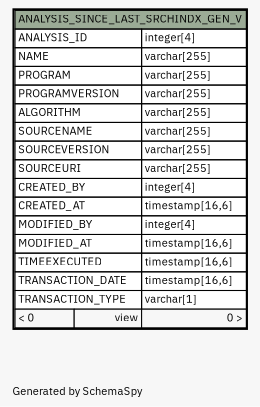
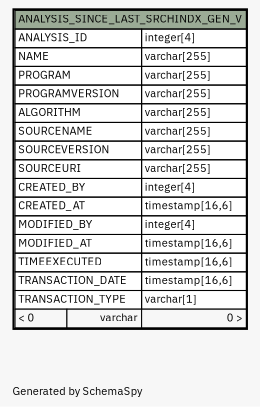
(127, 318) -> (119, 318)
